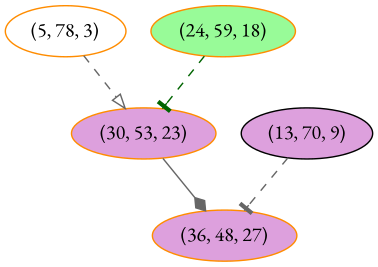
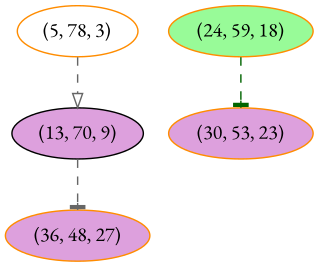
(100, 76) -> (78, 75)
(179, 178) -> none
